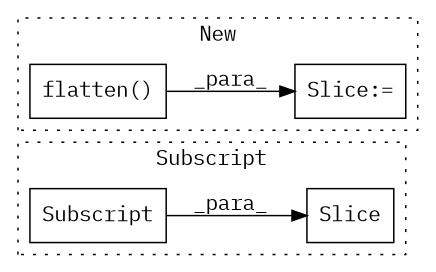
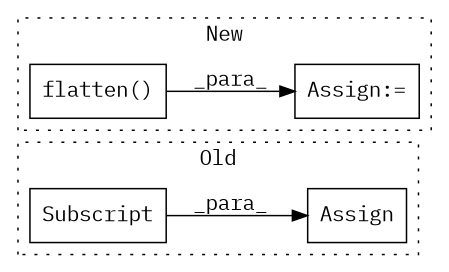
(350, 91) -> (357, 91)
(212, 159) -> (218, 159)
(350, 216) -> (357, 216)
